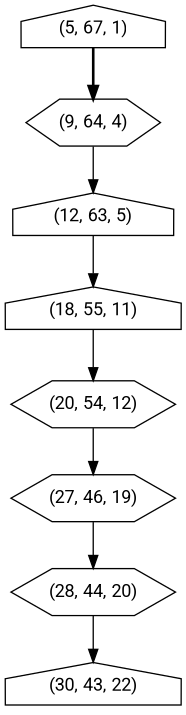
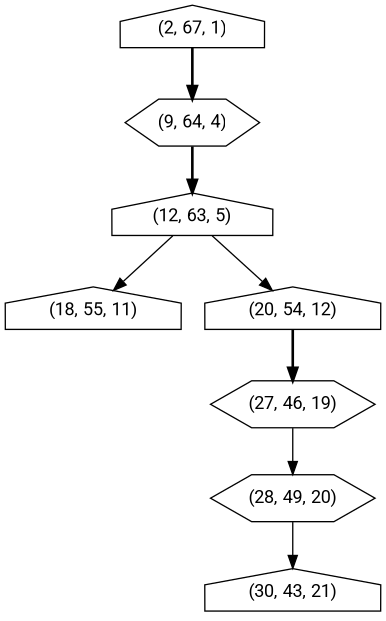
(93, 29) -> (192, 29)
(93, 163) -> (192, 163)
(93, 349) -> (237, 259)
(93, 404) -> (293, 310)
(93, 445) -> (293, 349)
(93, 592) -> (293, 498)
(93, 686) -> (293, 592)
